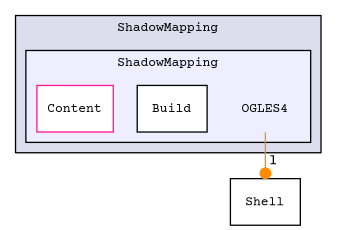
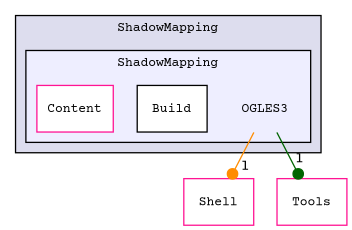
(265, 109) -> (265, 109)
(265, 202) -> (219, 202)
none -> (312, 202)
